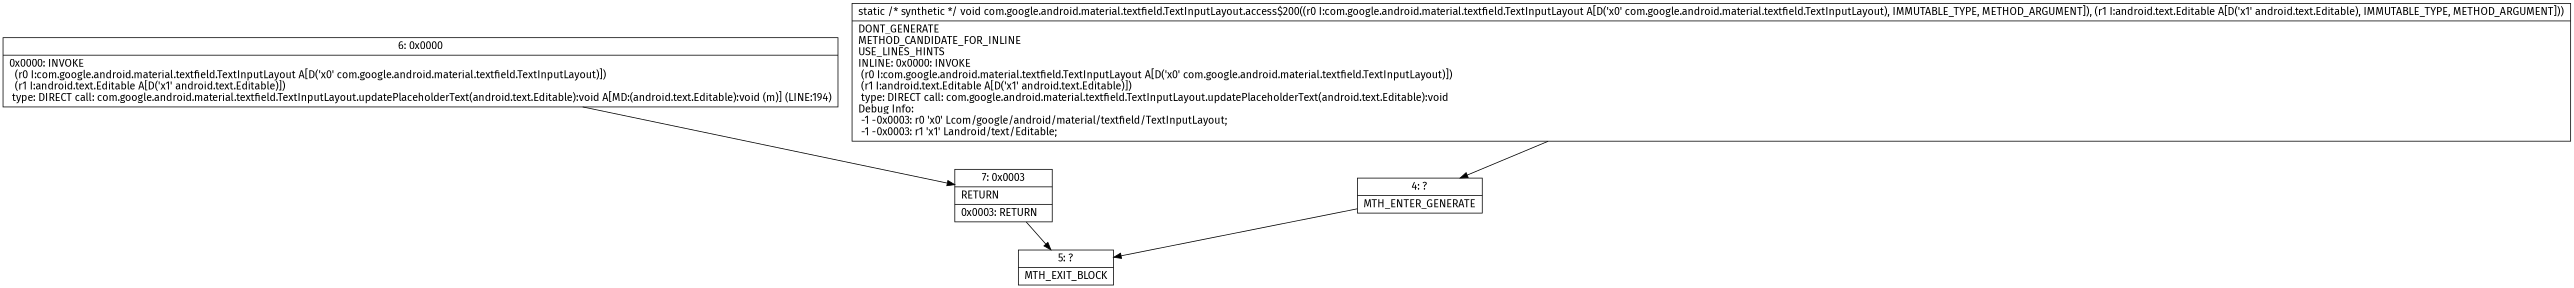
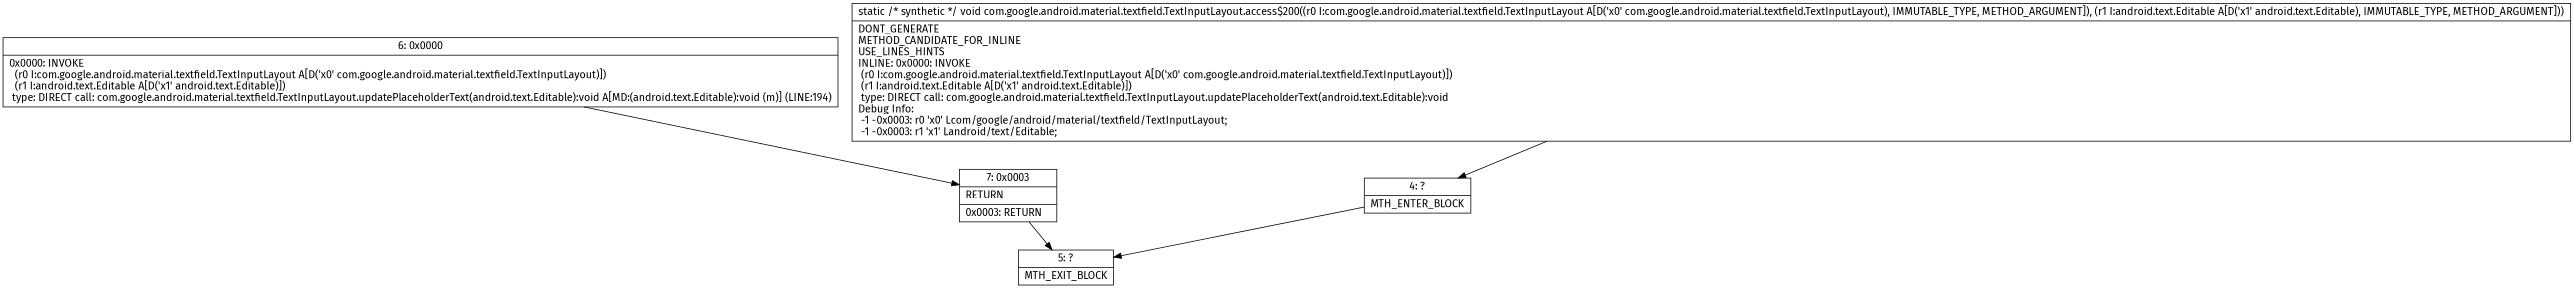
(1420, 204) -> (1418, 204)
